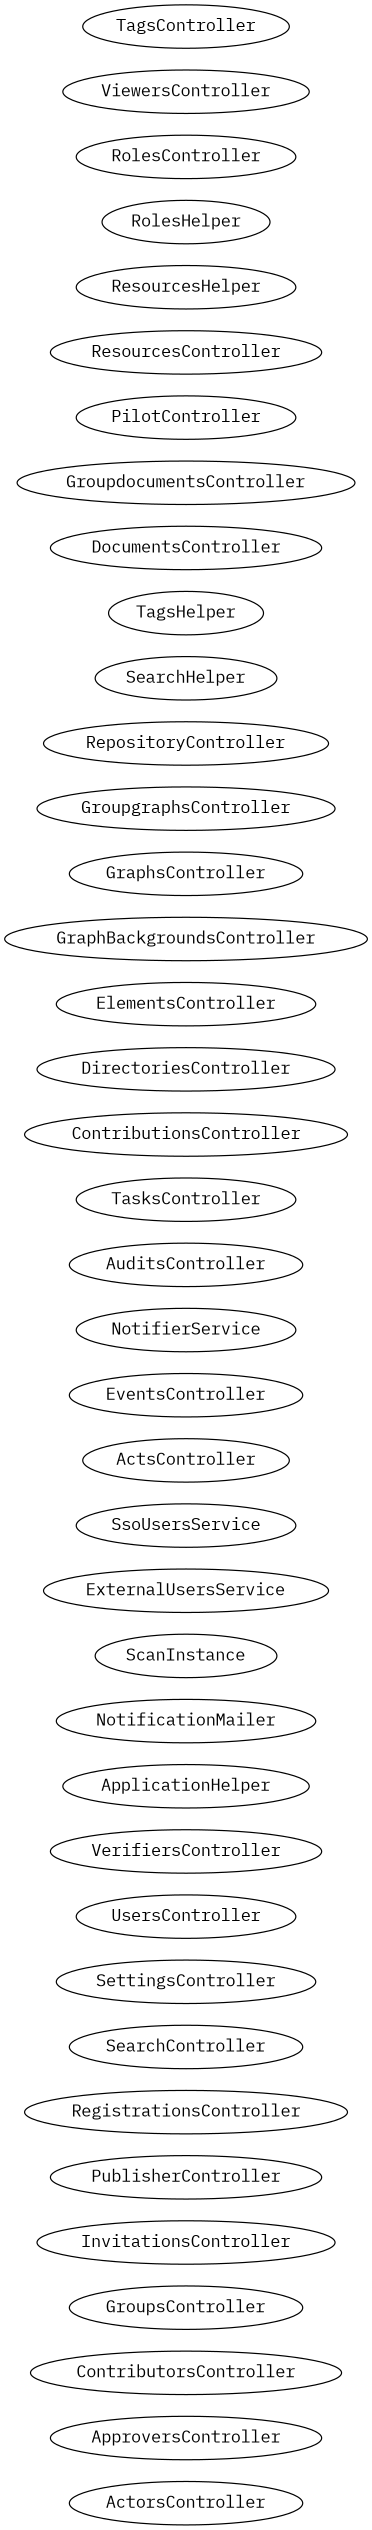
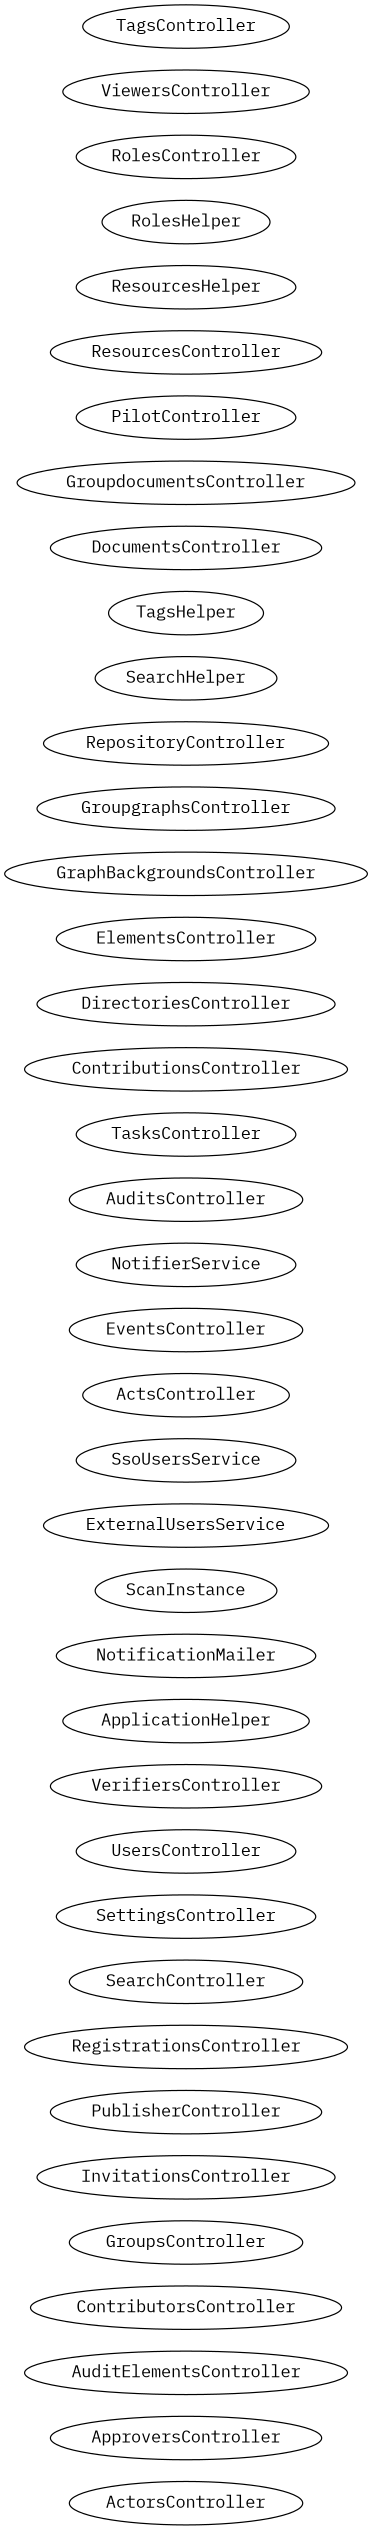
(186, 874) -> none
none -> (186, 2373)
